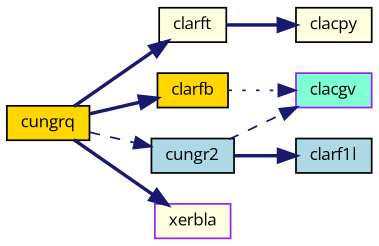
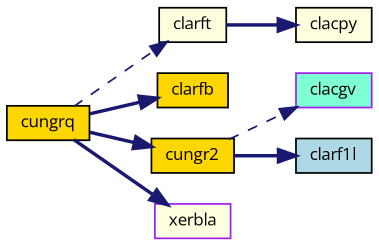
(113, 79) -> (113, 79)
(253, 90) -> none
(112, 137) -> (112, 137)
(193, 156) -> (193, 156)
